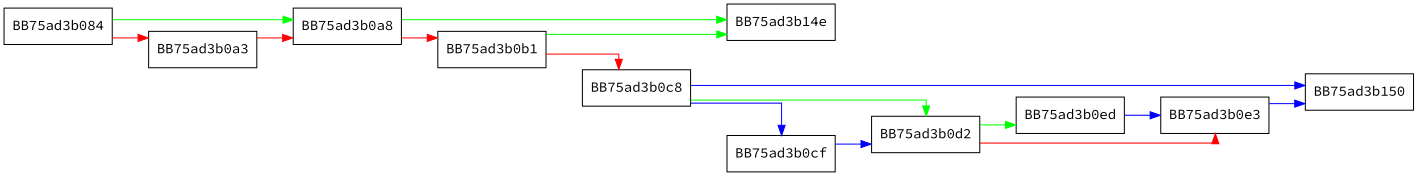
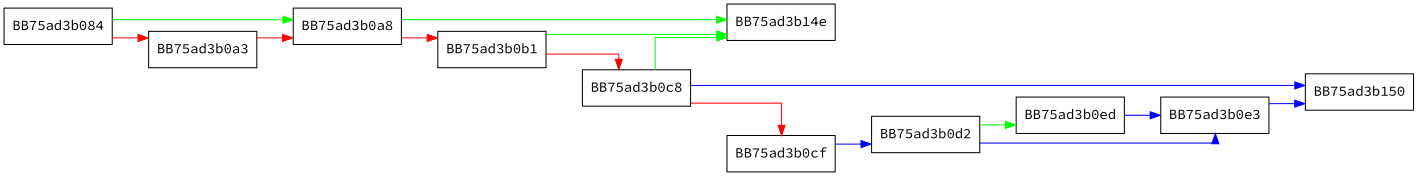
(811, 100) -> (655, 42)
(747, 103) -> (747, 103)
(1098, 143) -> (1098, 143)
